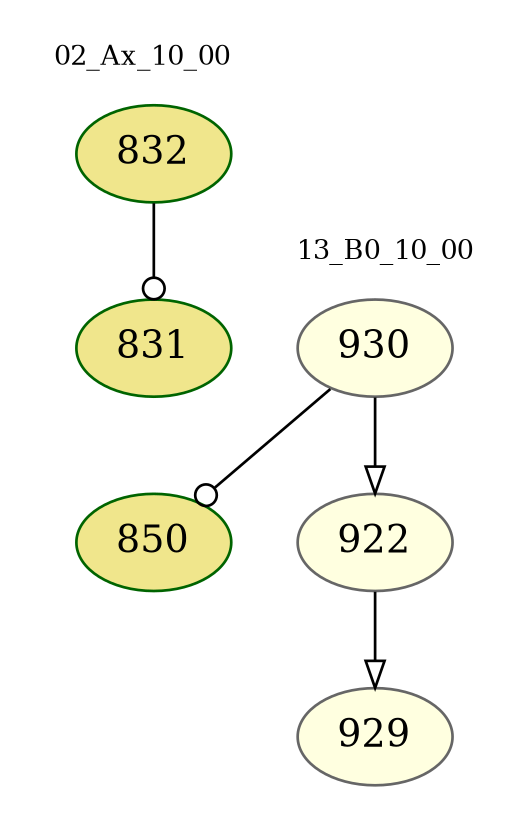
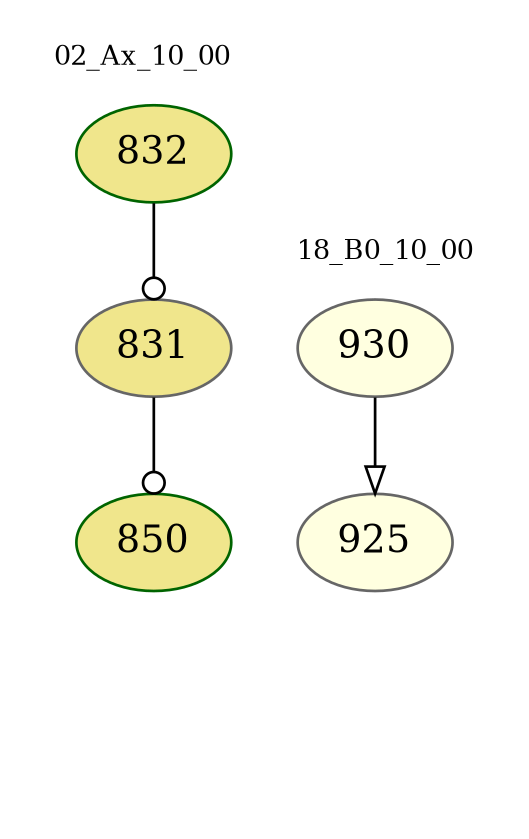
(386, 252) -> (386, 252)
(154, 348) -> (154, 348)
(293, 421) -> (154, 435)
(375, 542) -> (375, 542)
(375, 737) -> none
